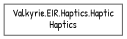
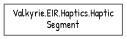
(63, 20) -> (63, 20)
